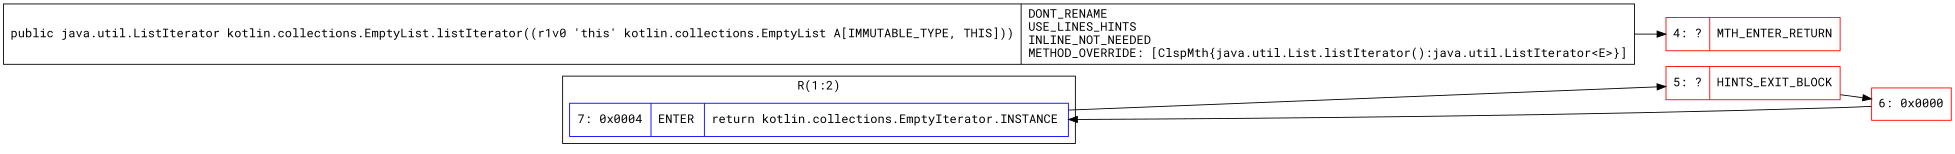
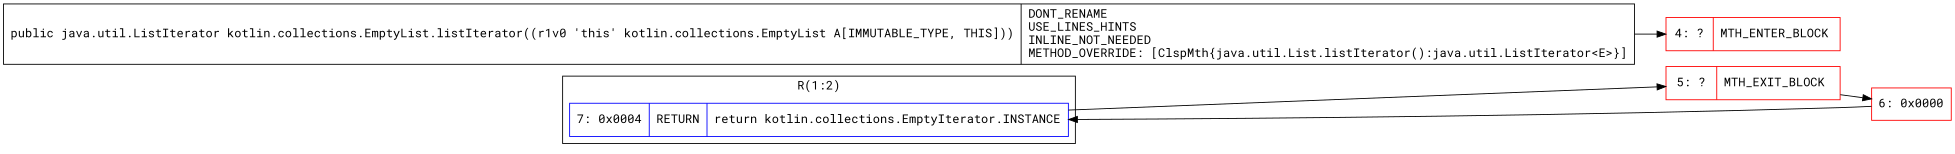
(1775, 34) -> (1774, 34)
(1775, 83) -> (1774, 83)
(676, 119) -> (678, 119)
